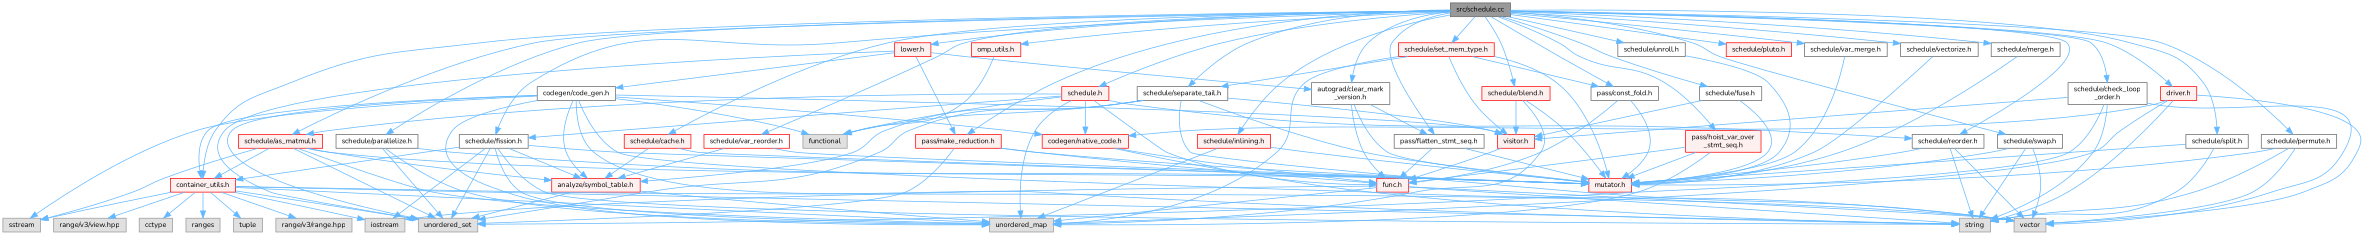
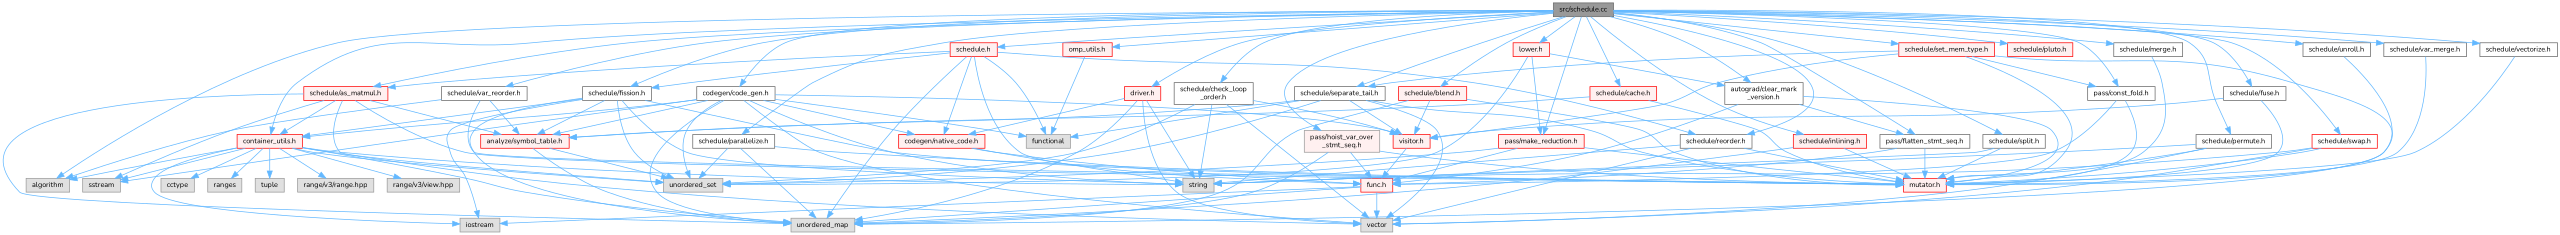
(759, 70) -> (1140, 15)
(747, 141) -> (484, 94)
(1723, 141) -> (1342, 141)
(2030, 141) -> (2345, 141)
none -> (48, 185)
(1707, 207) -> none
